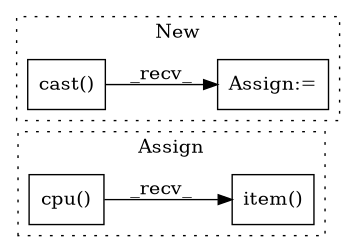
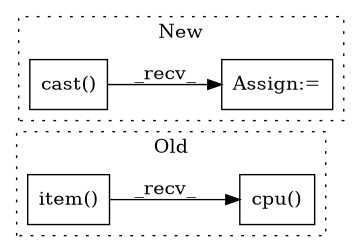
(172, 148) -> (171, 148)
(161, 200) -> (168, 200)
